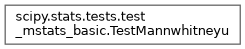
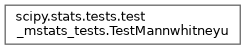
(123, 25) -> (123, 25)
